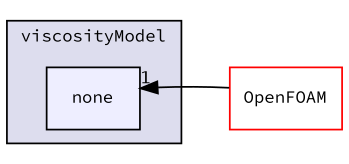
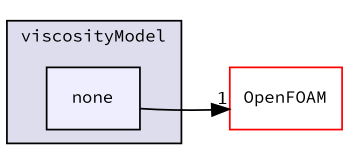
(194, 87) -> (171, 110)
